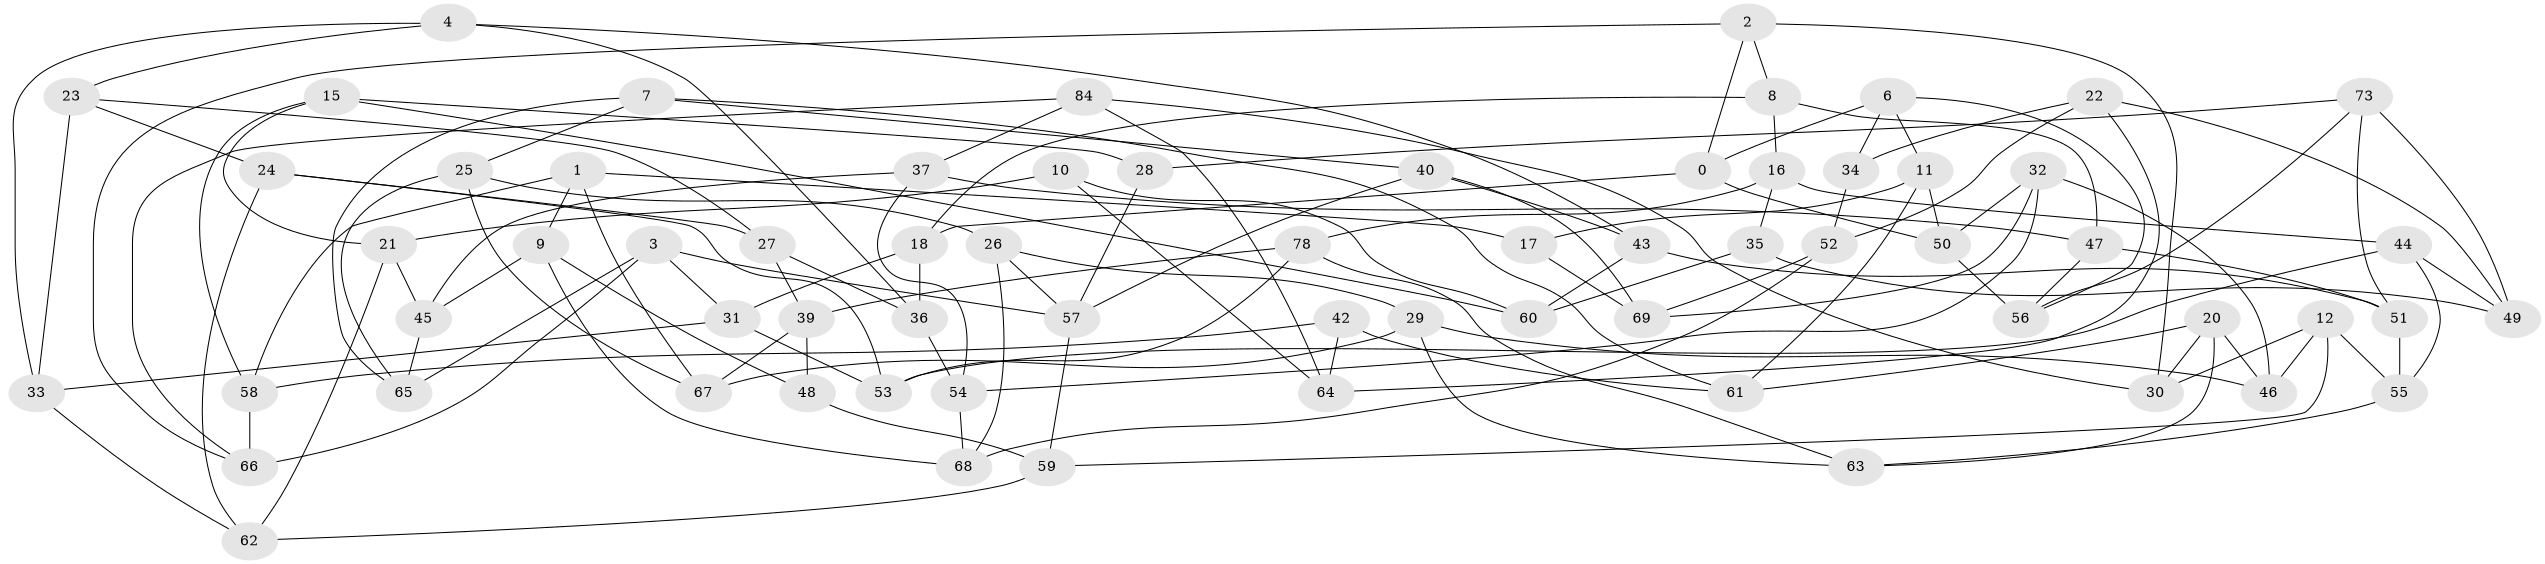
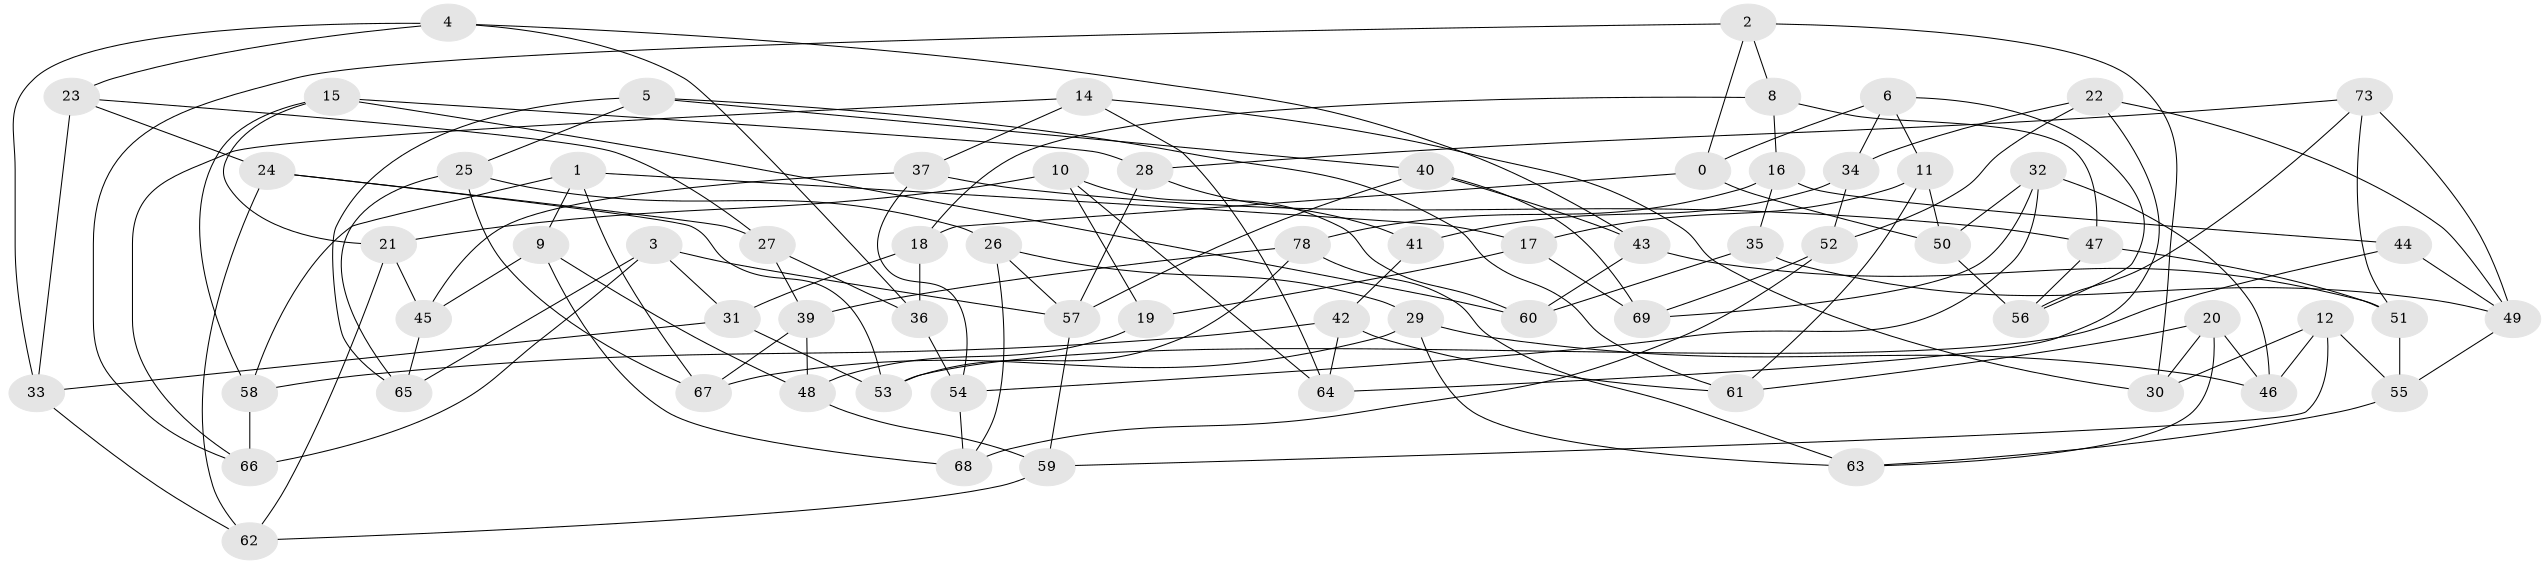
(647, 97) -> (647, 97)
(1084, 97) -> (1084, 97)
none -> (1416, 245)
none -> (1146, 319)
(2440, 320) -> (2456, 356)
